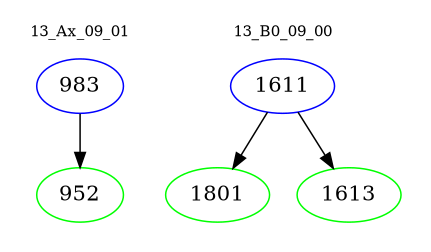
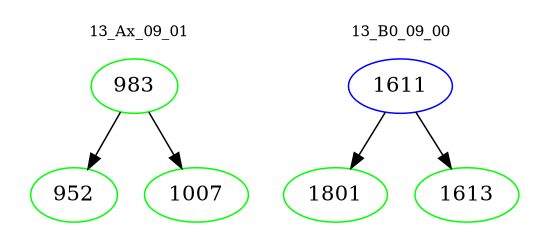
(80, 86) -> (134, 86)
none -> (196, 195)
